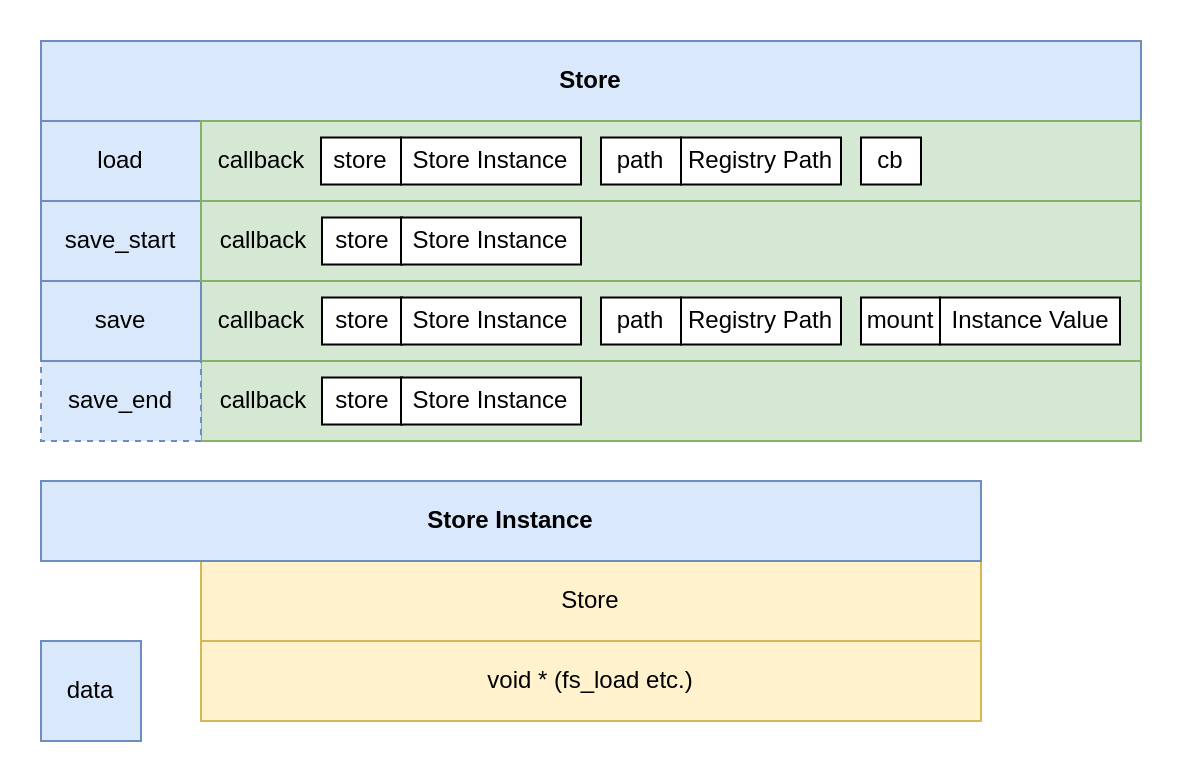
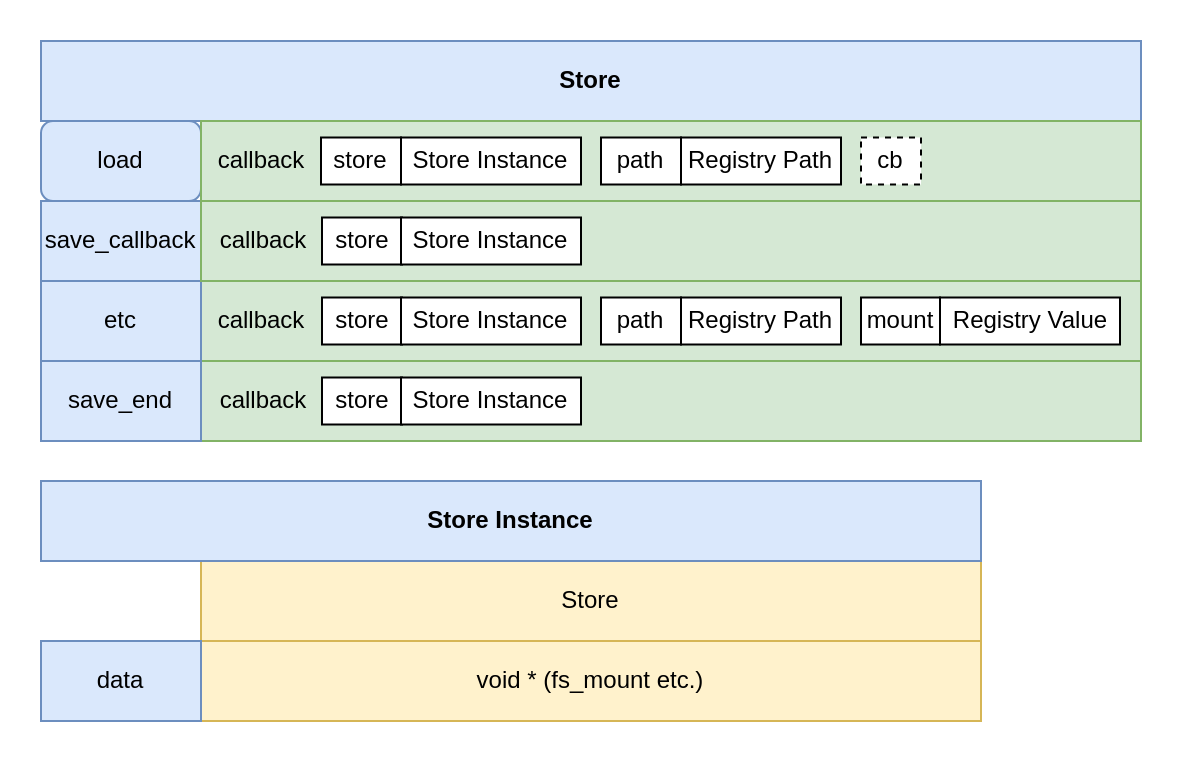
(121, 161) -> (121, 161)
(891, 161) -> (891, 161)
(121, 241) -> (121, 241)
(121, 321) -> (121, 321)
(1031, 321) -> (1031, 321)
(121, 401) -> (121, 401)
(591, 681) -> (591, 681)
(91, 691) -> (121, 681)
